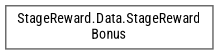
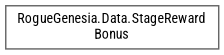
(109, 27) -> (112, 27)
